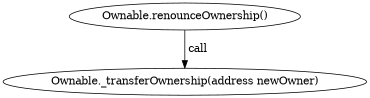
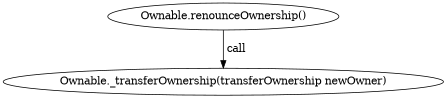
(185, 82) -> (223, 82)
